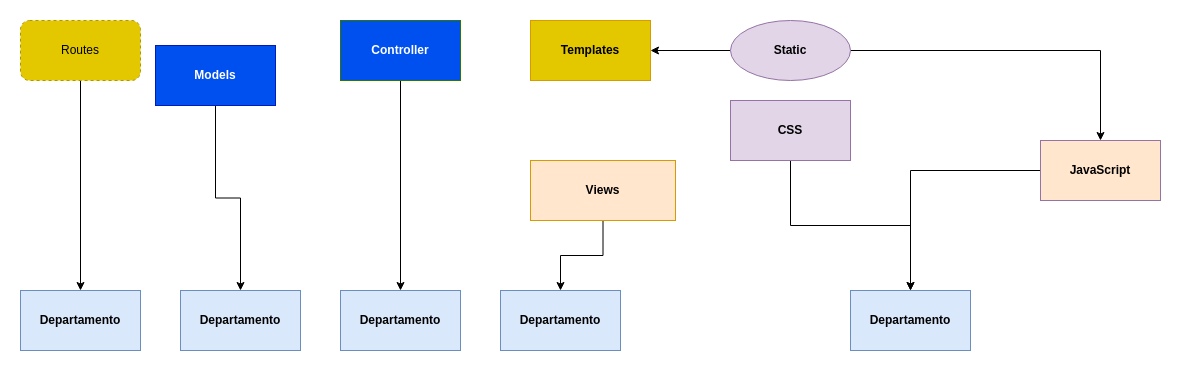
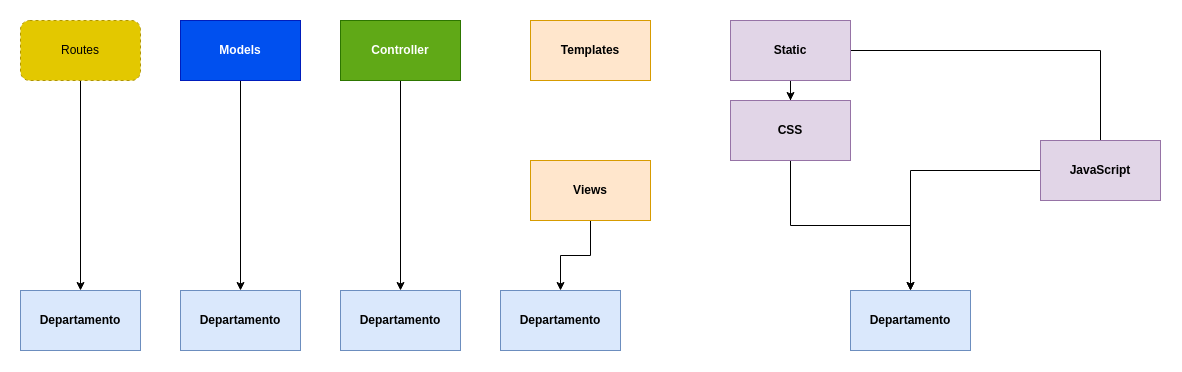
(401, 51) -> (401, 51)
(591, 51) -> (591, 51)
(694, 51) -> (791, 95)
(791, 51) -> (791, 51)
(216, 76) -> (241, 51)
(1101, 132) -> (1101, 135)
(1101, 171) -> (1101, 171)
(603, 191) -> (591, 191)
